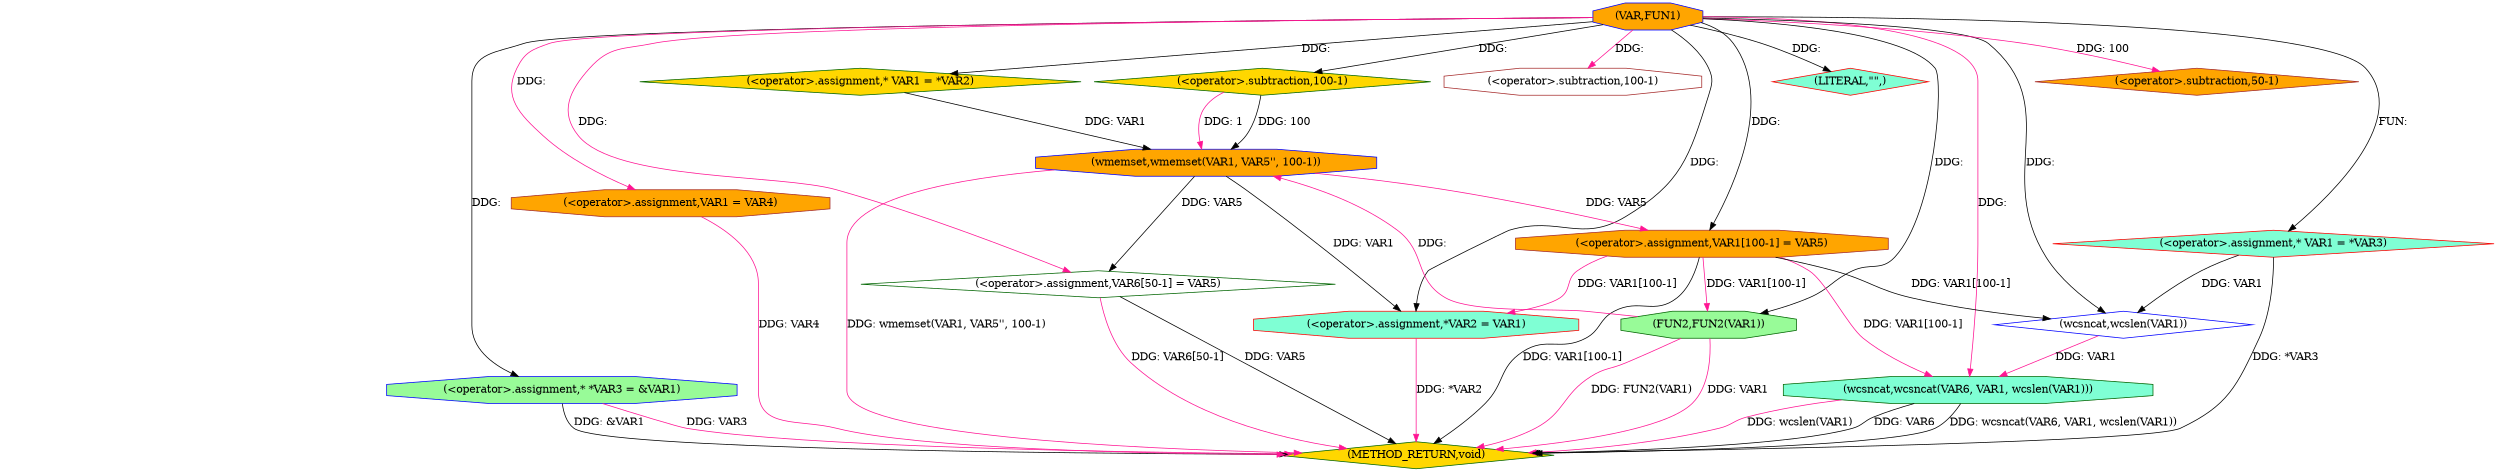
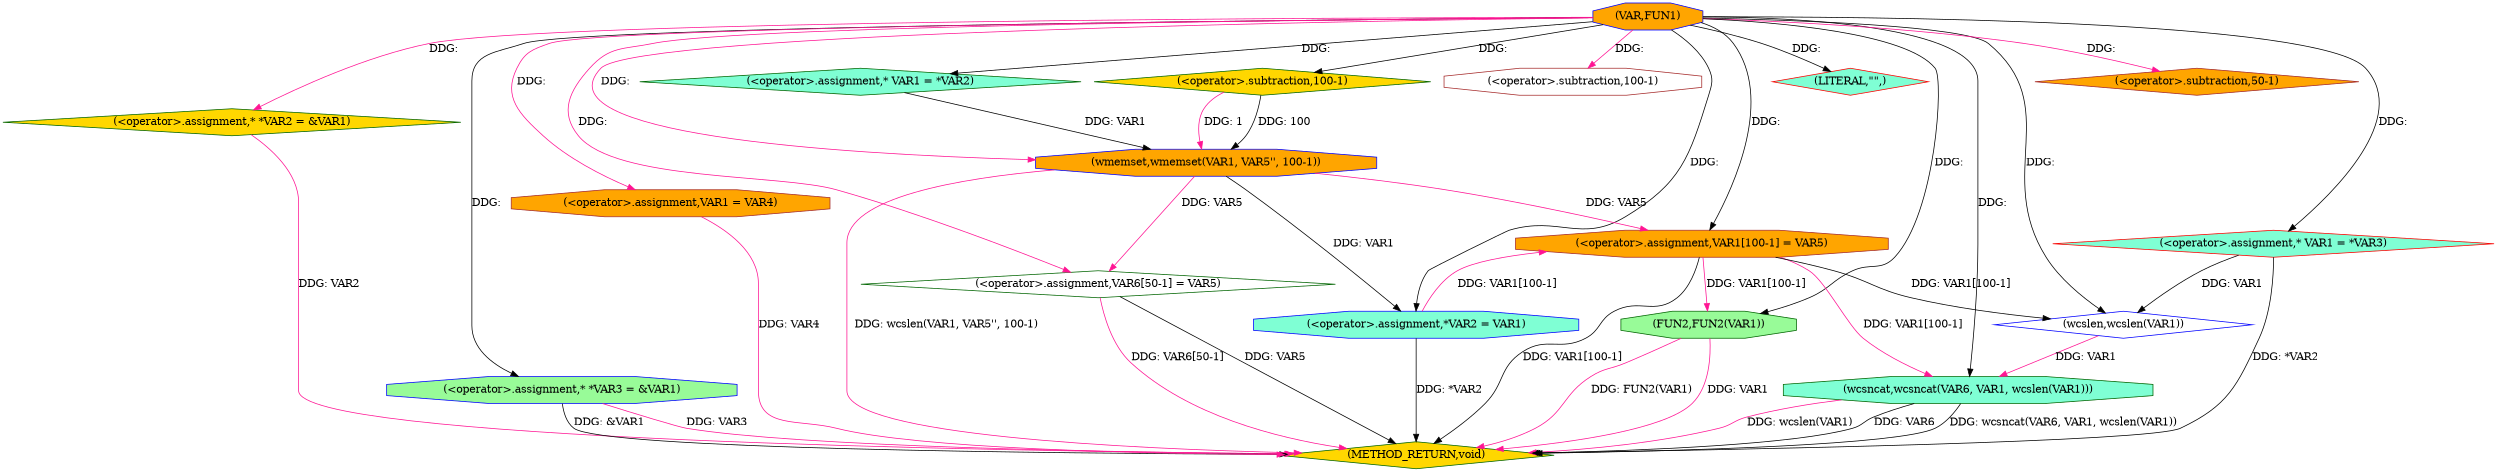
(2103, 49) -> (2103, 49)
(1977, 78) -> (1977, 78)
(860, 82) -> (860, 82)
none -> (232, 122)
(2395, 122) -> (2395, 122)
(1155, 221) -> (1155, 221)
(1566, 291) -> (1471, 265)
(1438, 292) -> (860, 38)
(946, 325) -> (946, 325)
(1416, 325) -> (1416, 325)
(2123, 325) -> (2123, 325)
(2285, 357) -> (2285, 357)
(1416, 386) -> (1416, 386)
